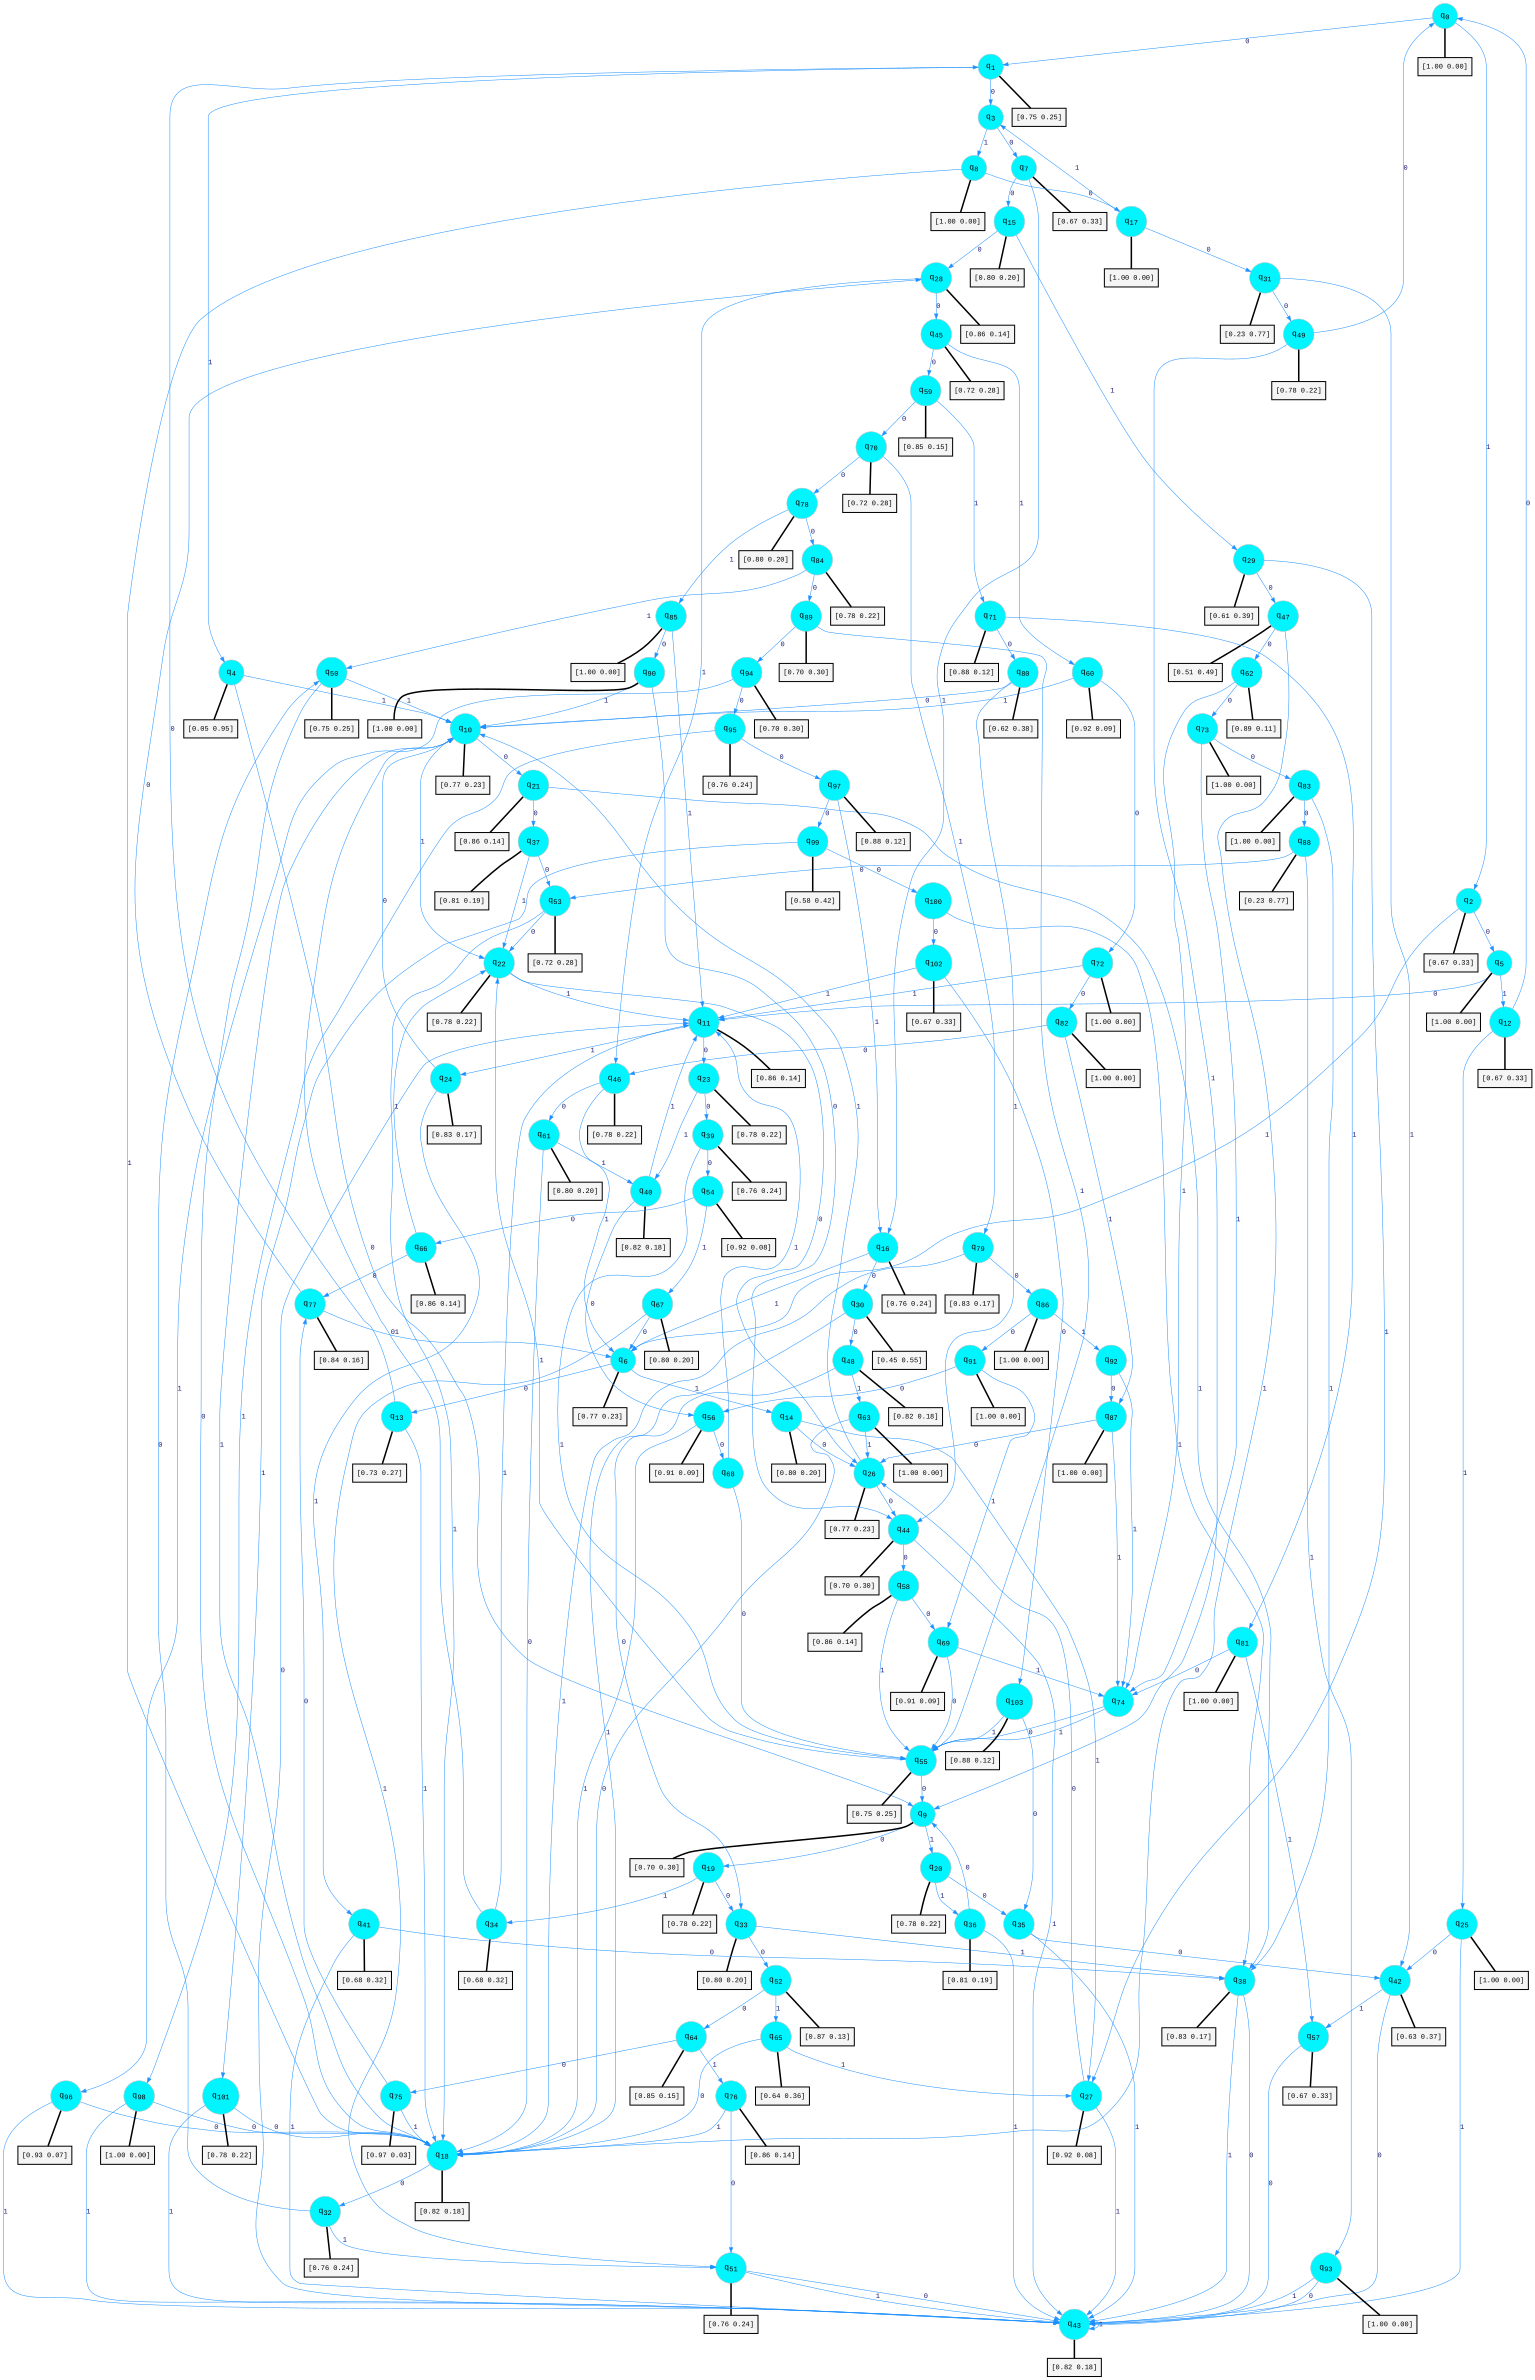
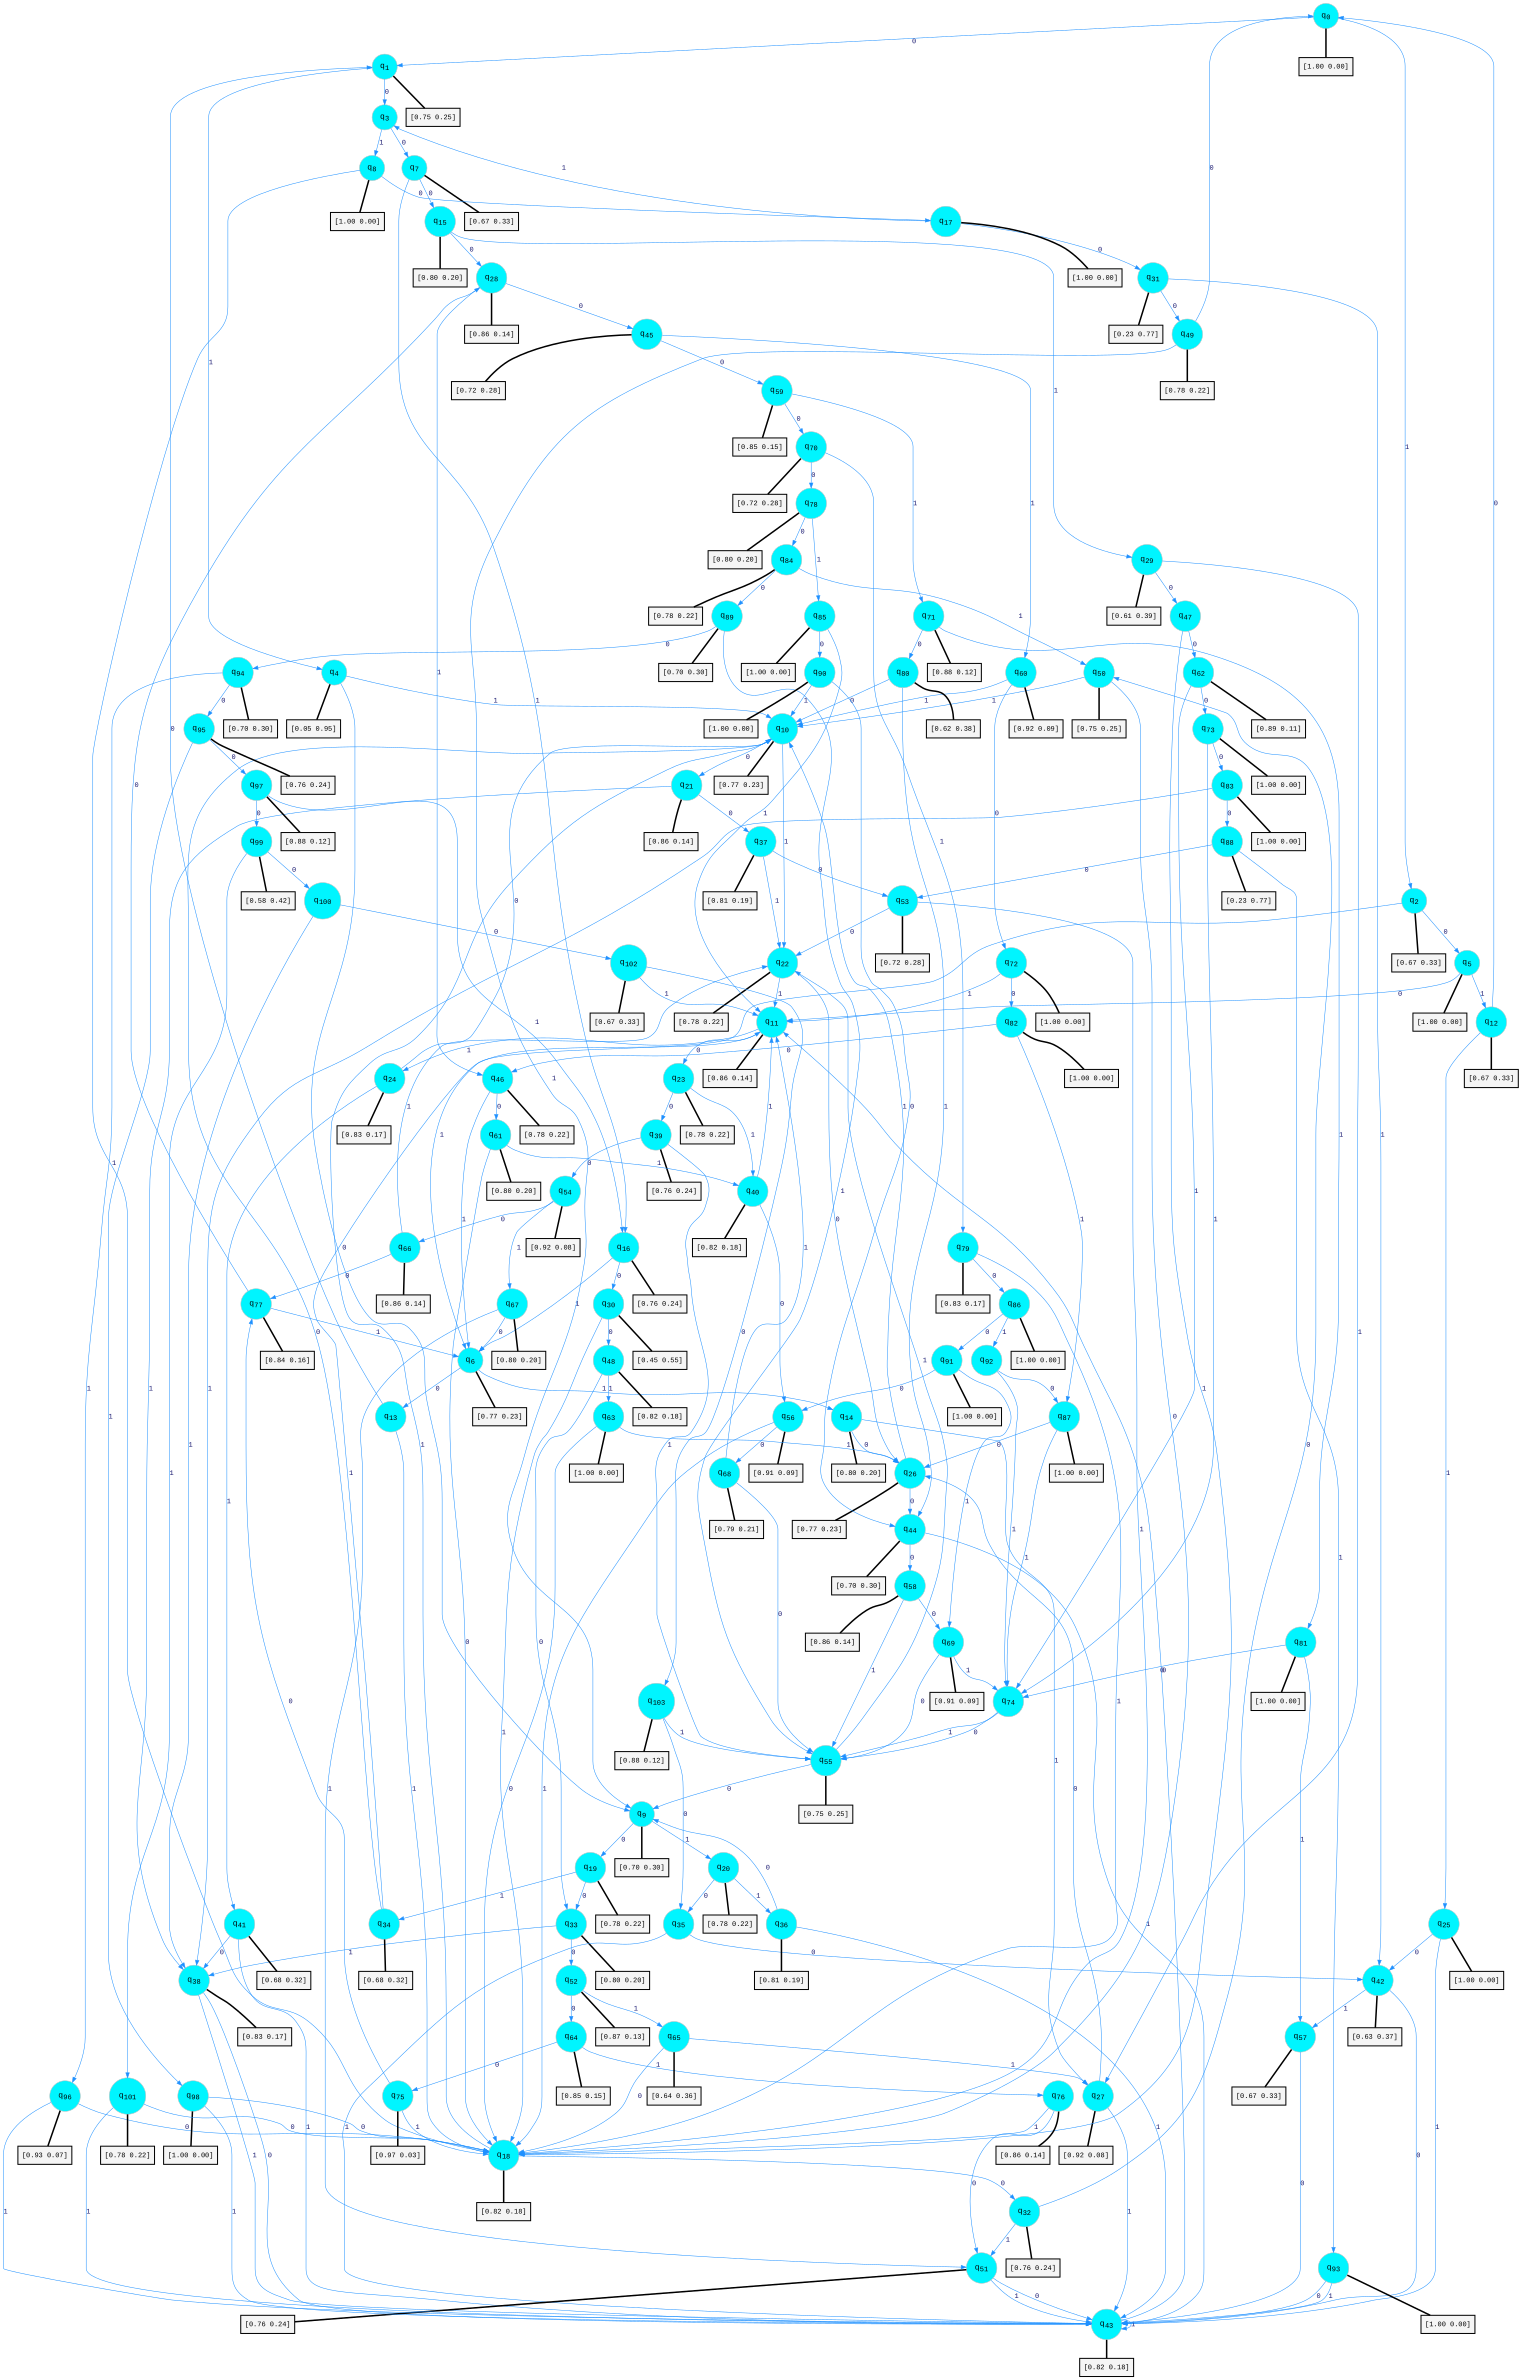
(1195, 673) -> none
(380, 1473) -> none
none -> (737, 1529)
